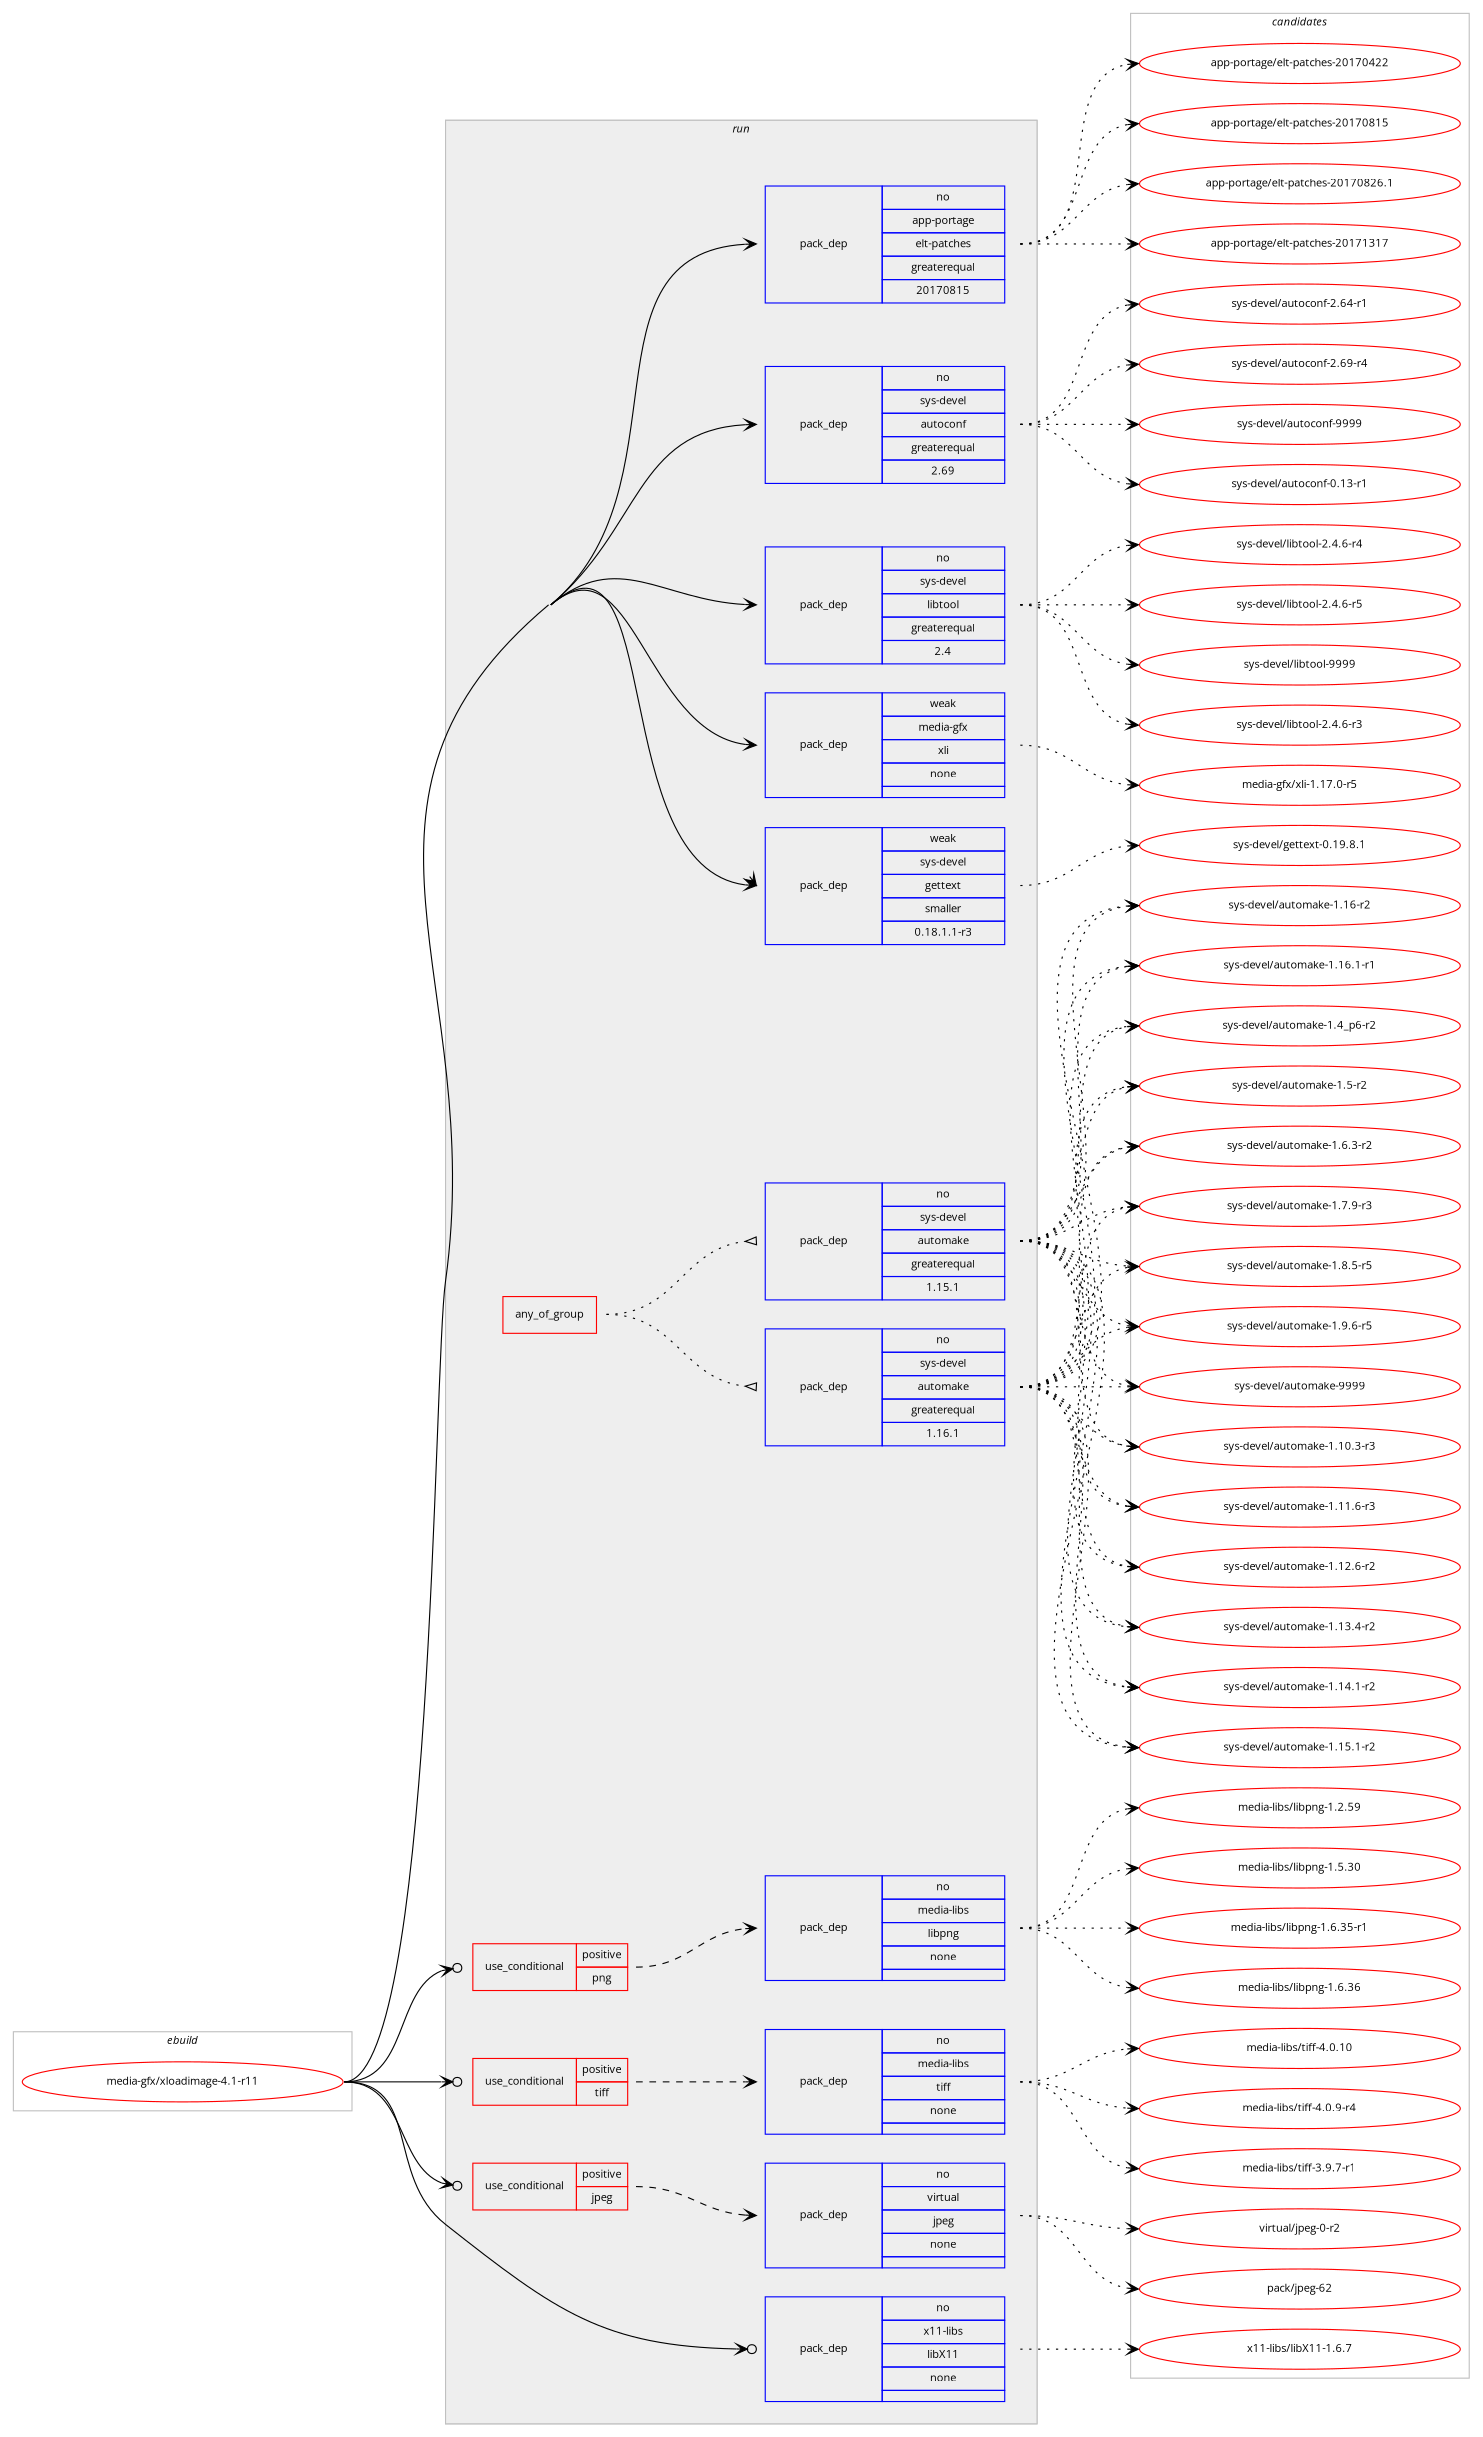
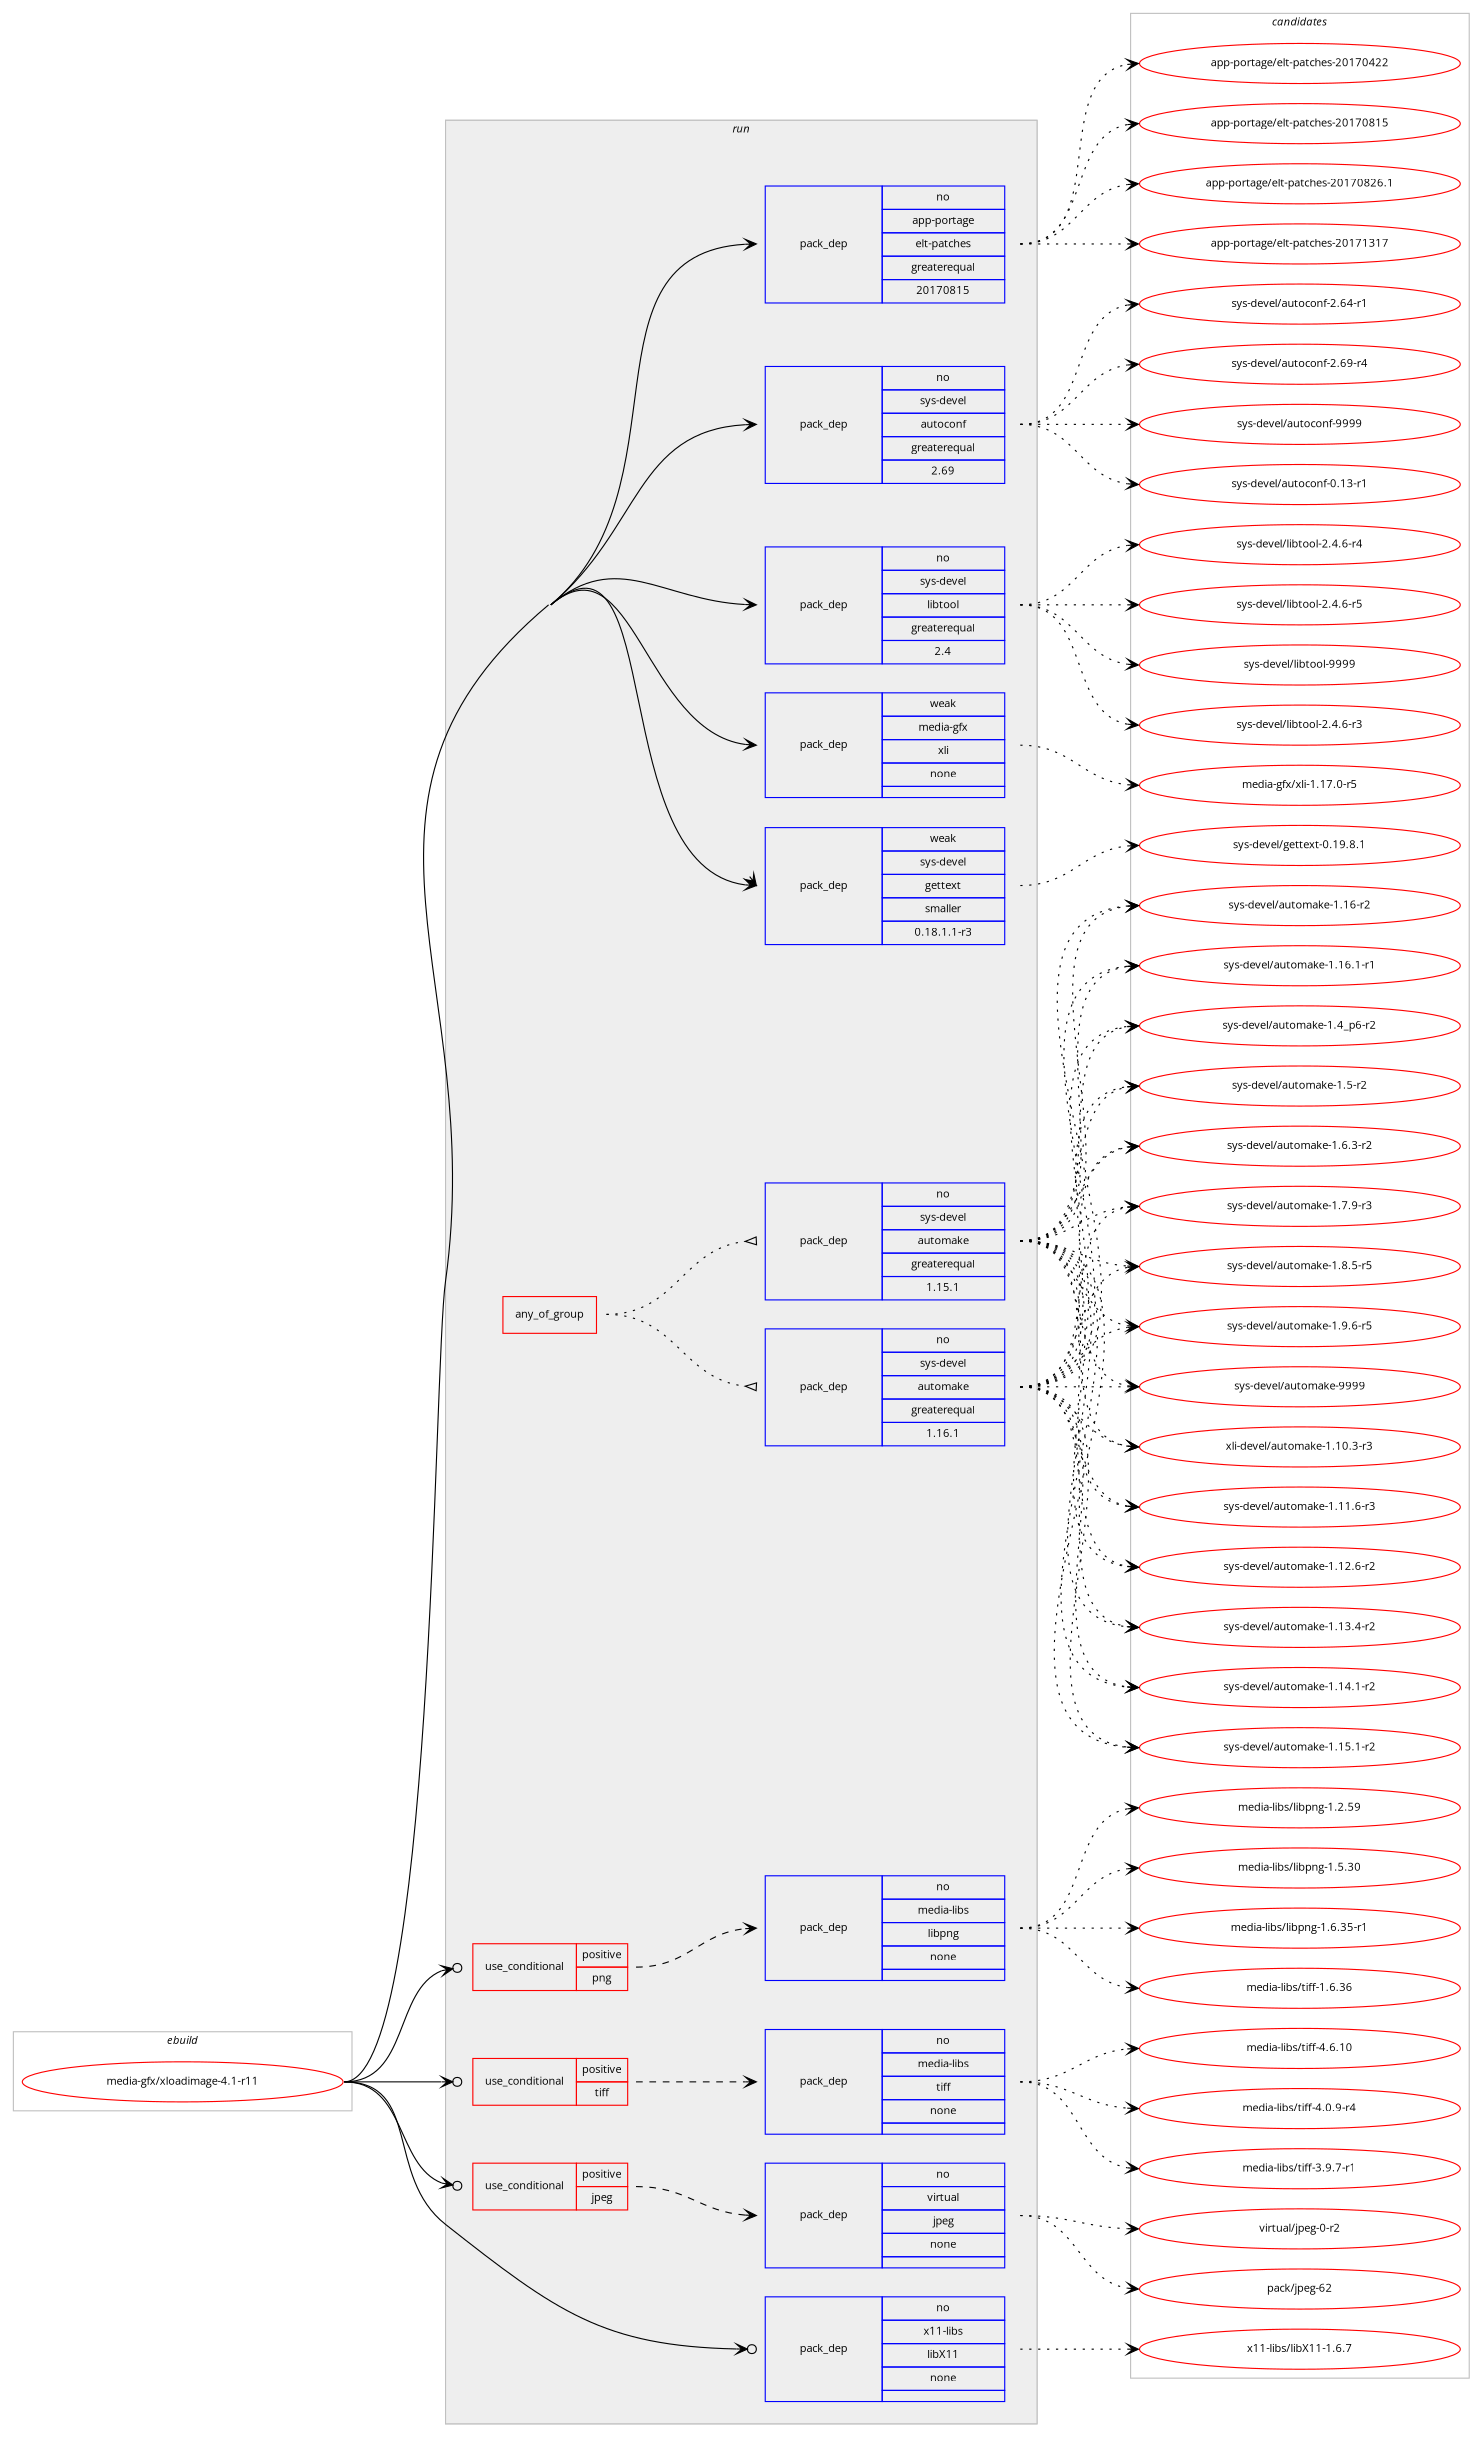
(1300, 1447) -> (1300, 1447)
(1300, 1988) -> (1300, 1988)
(1300, 2048) -> (1300, 2048)
